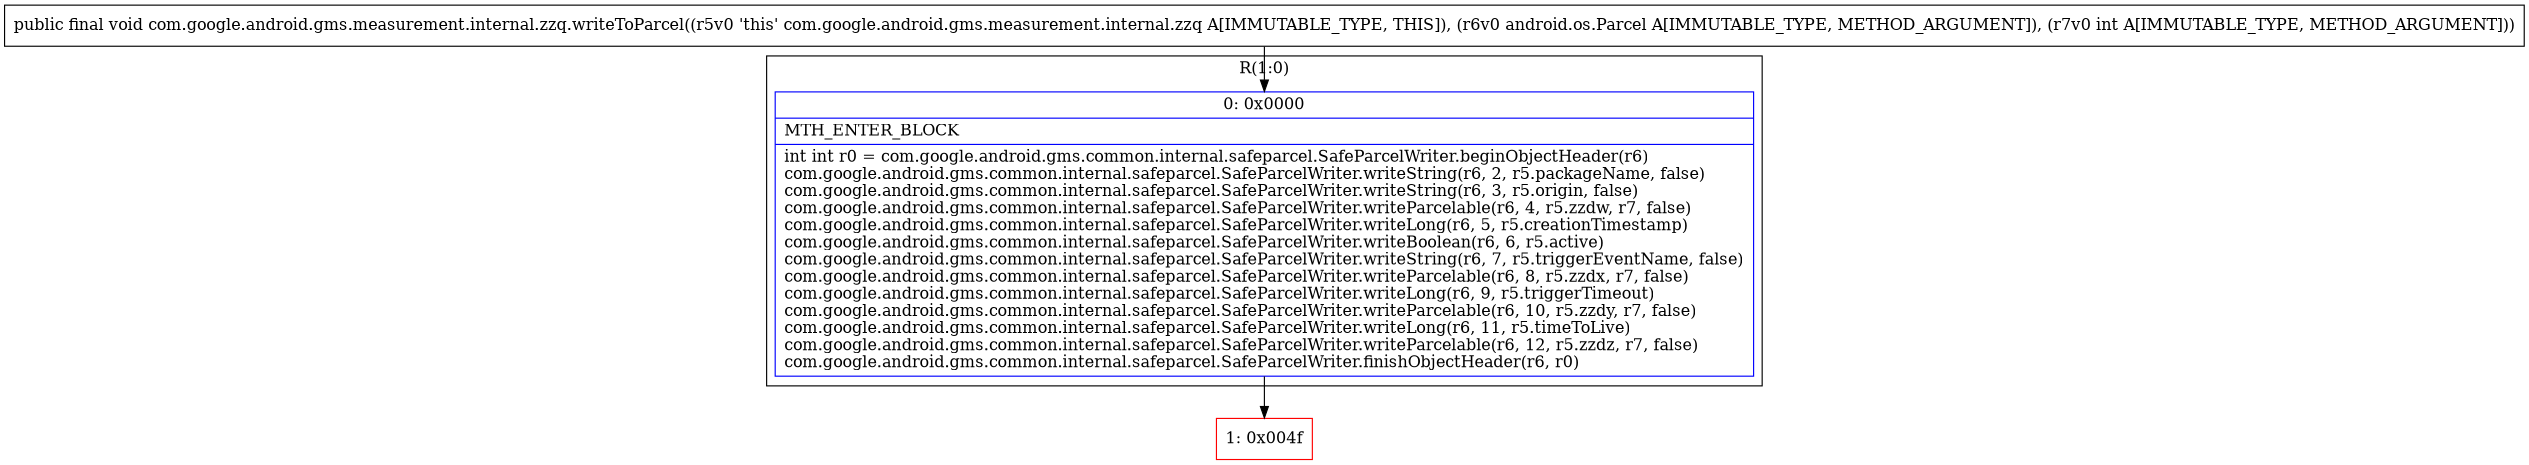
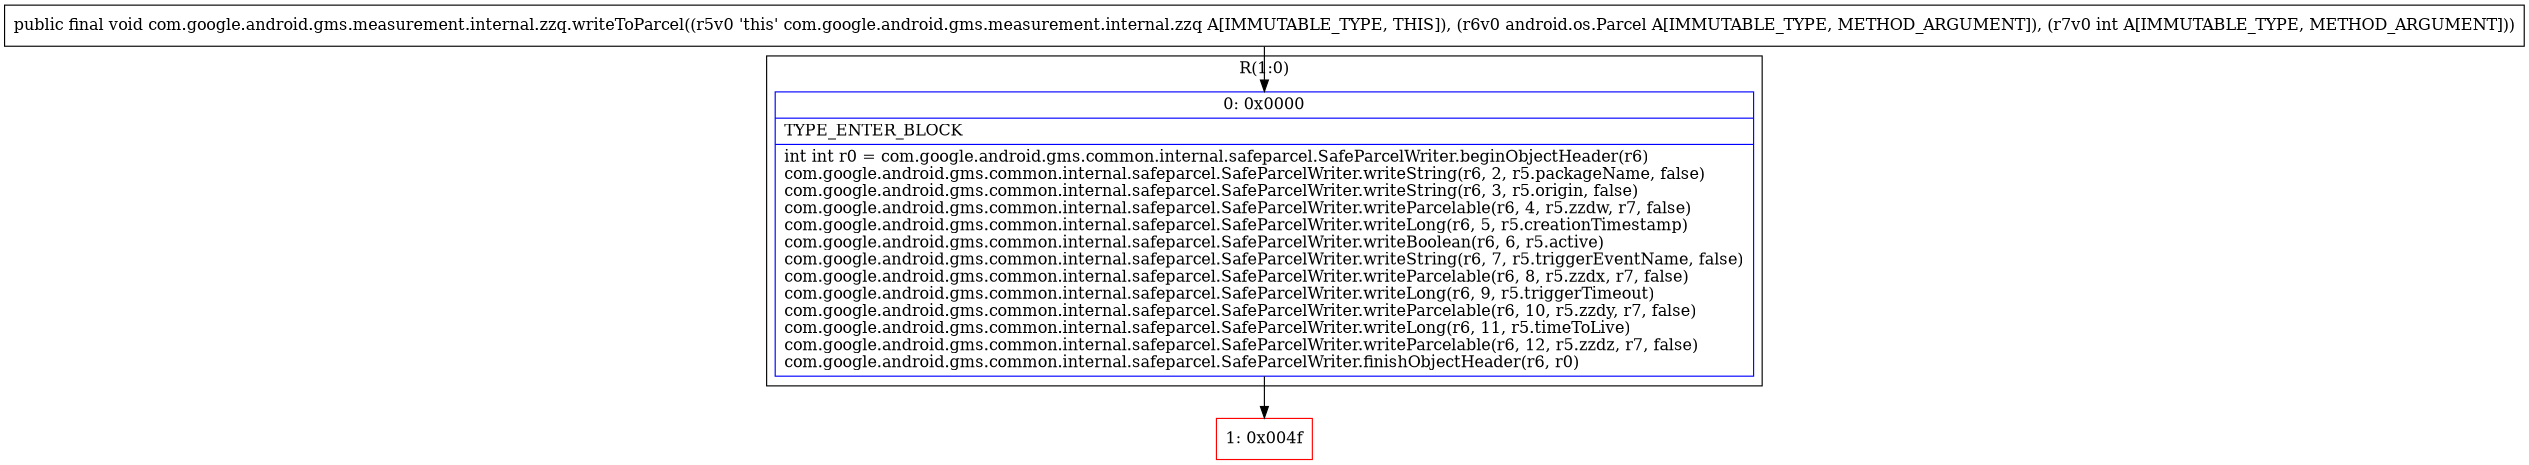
(872, 131) -> (874, 131)
